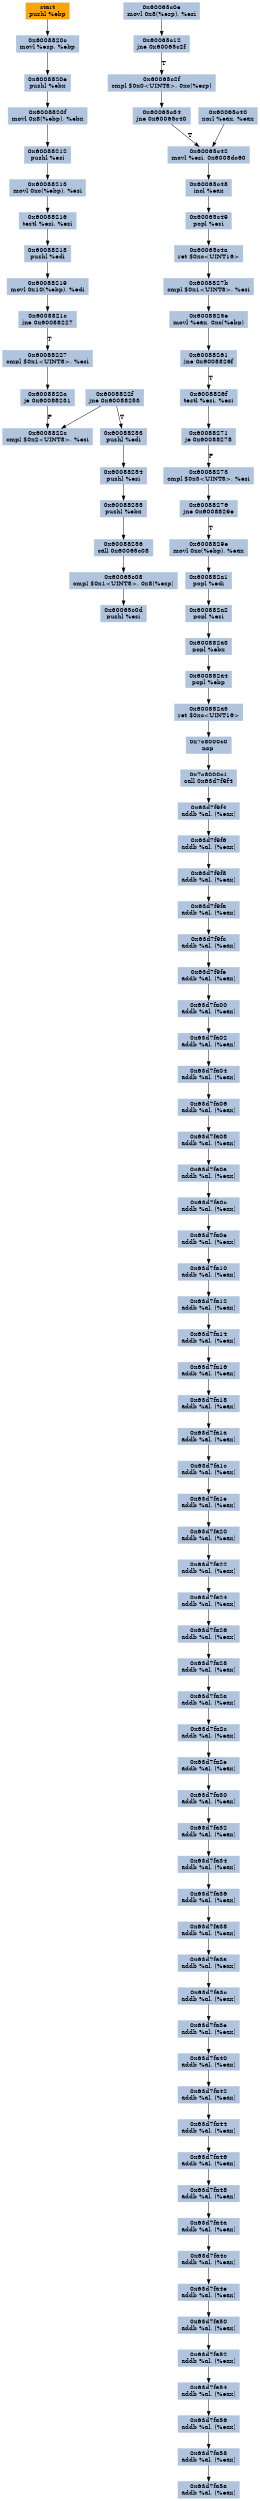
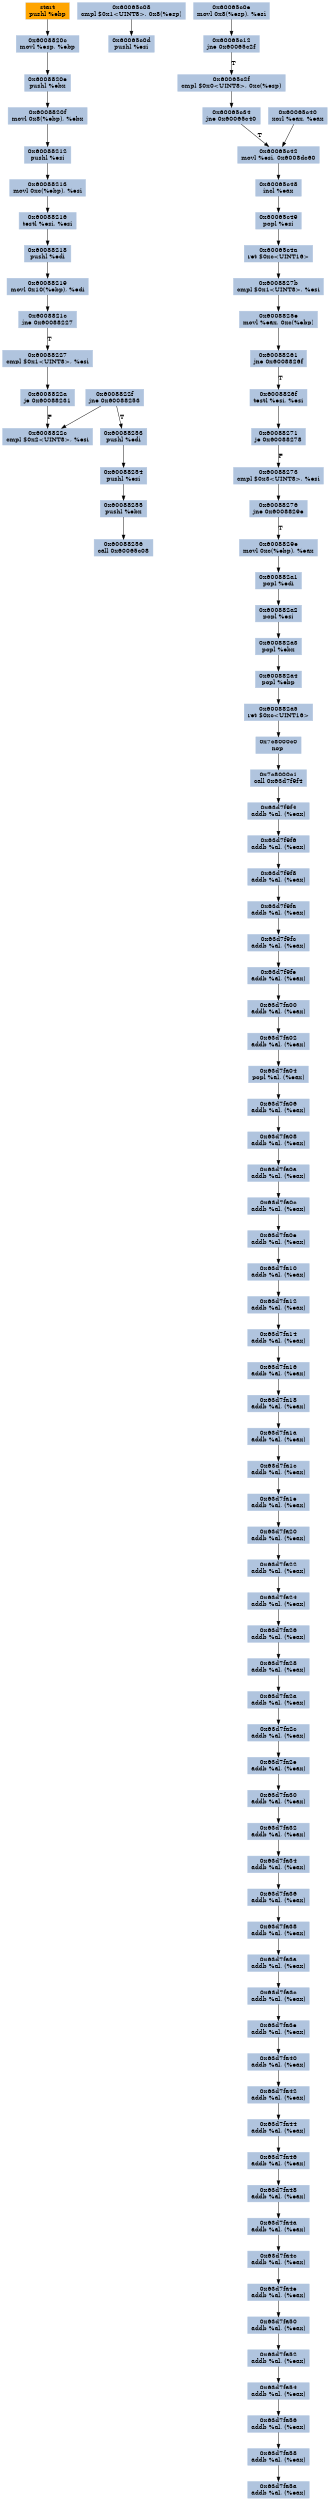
(124, 562) -> none
(209, 1074) -> (278, 1074)
